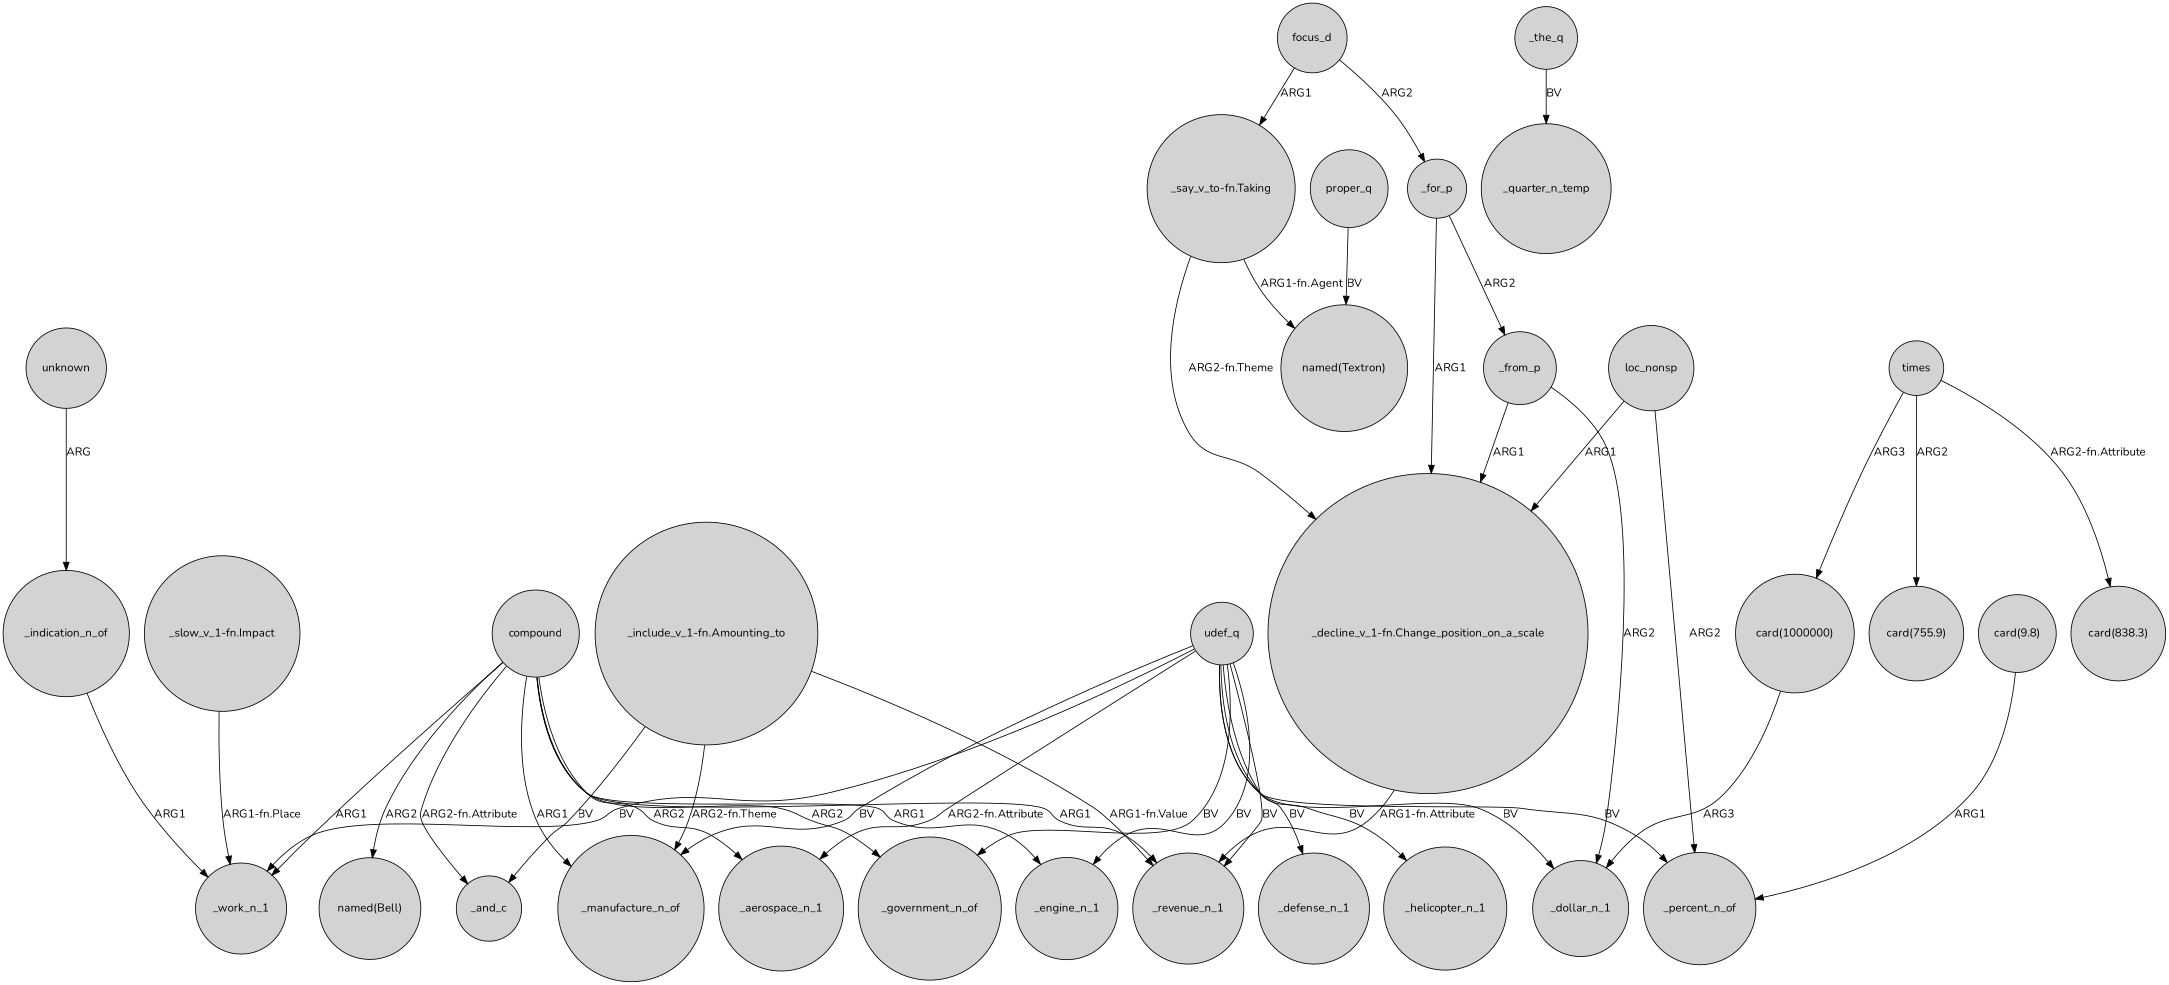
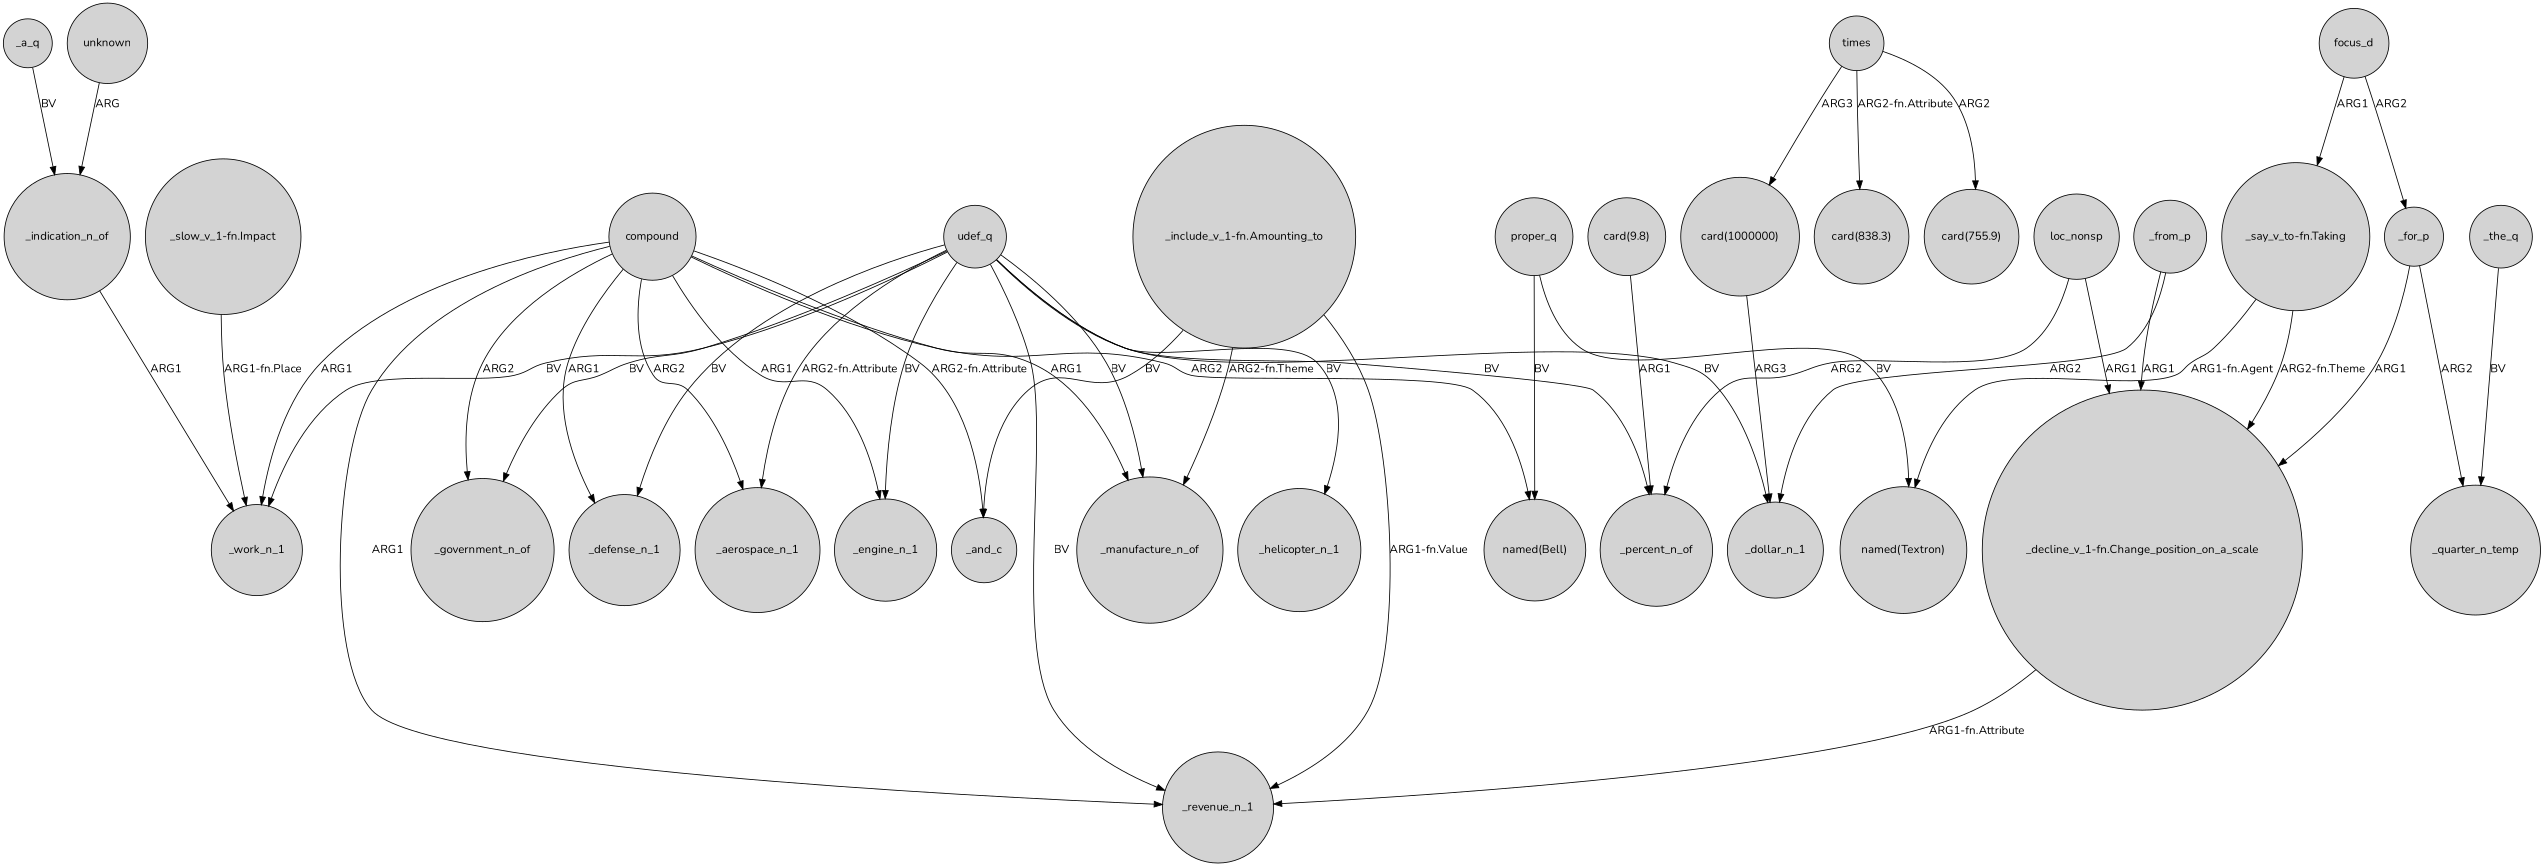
none -> (28, 43)
(1475, 272) -> (2440, 372)
none -> (565, 377)
none -> (1534, 389)
